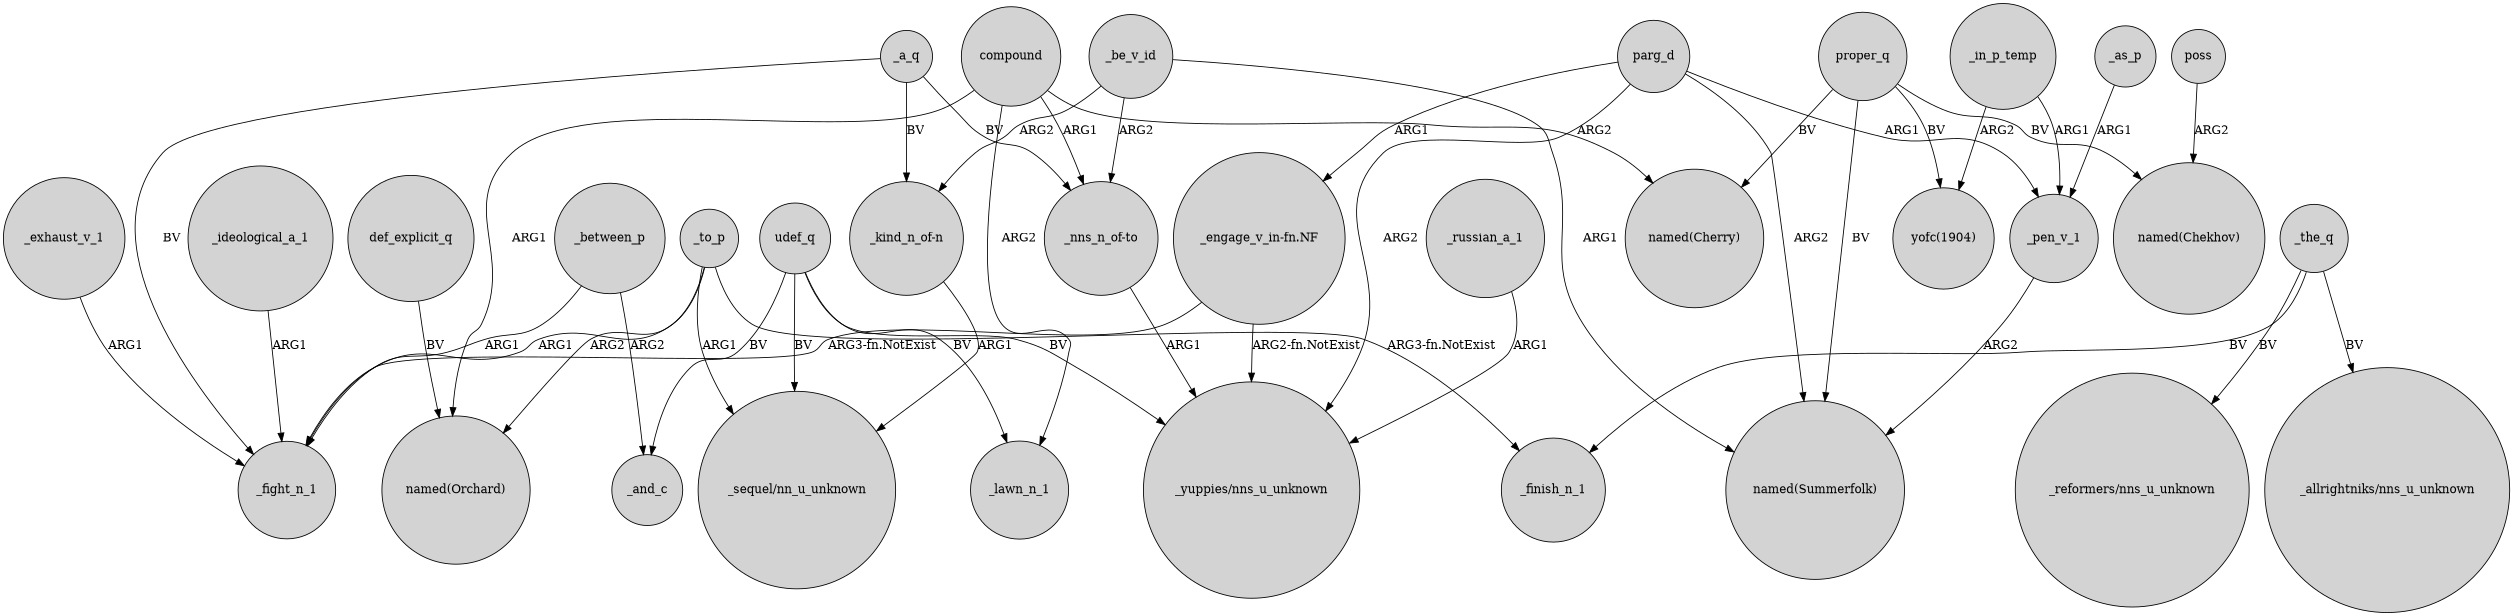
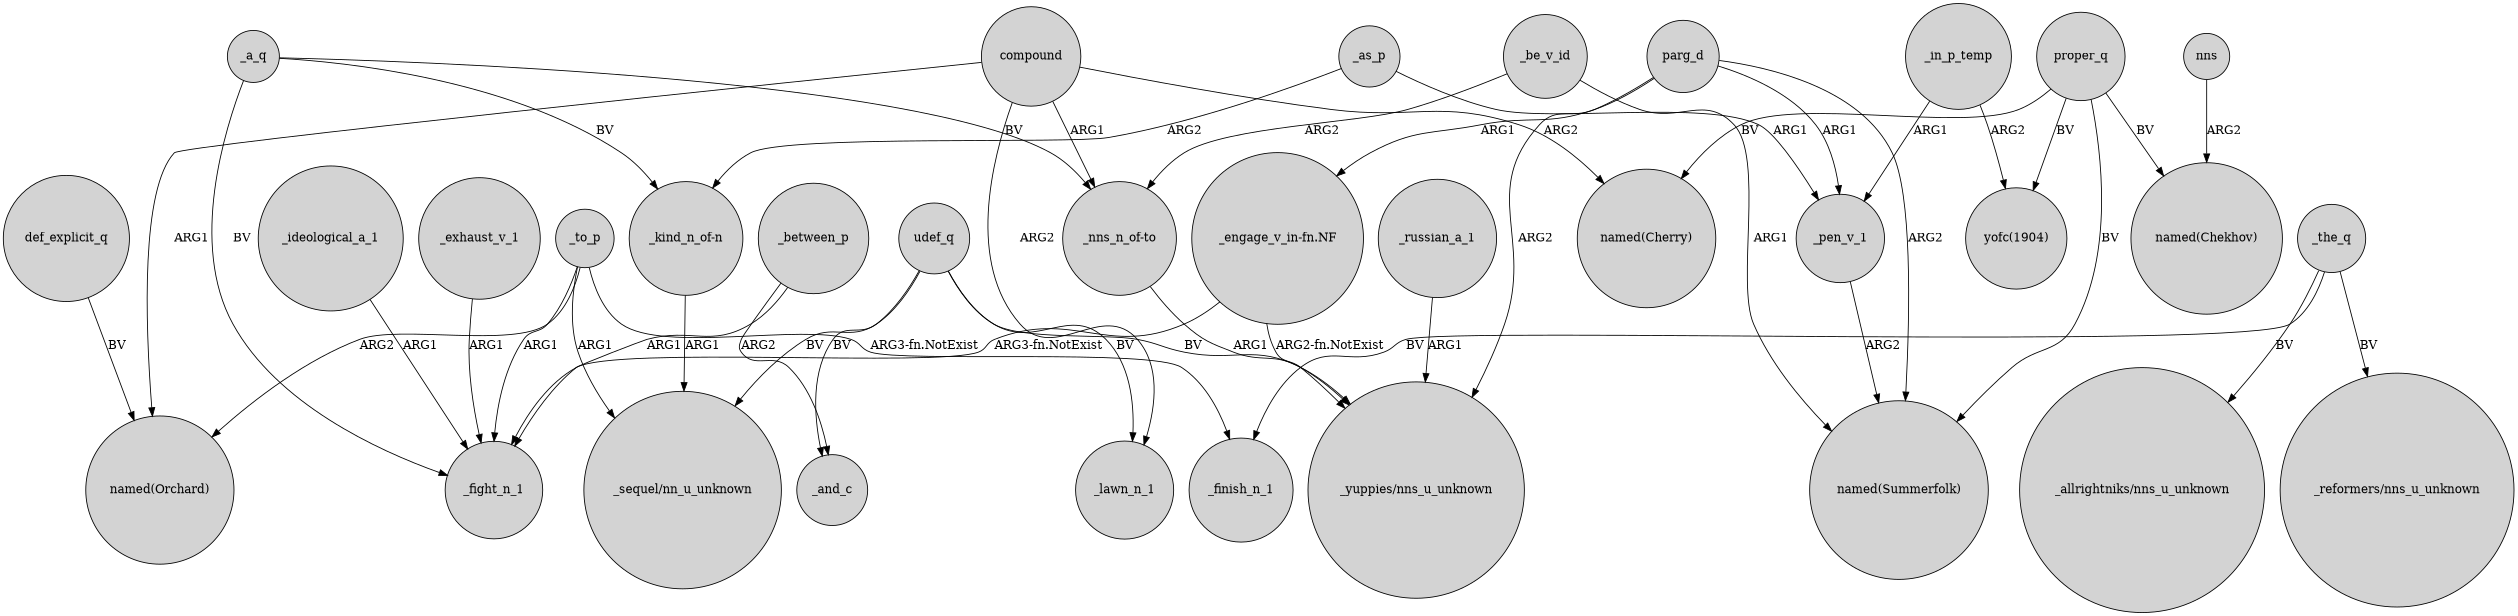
(2199, 56) -> (2207, 56)
(1017, 126) -> (1045, 140)
